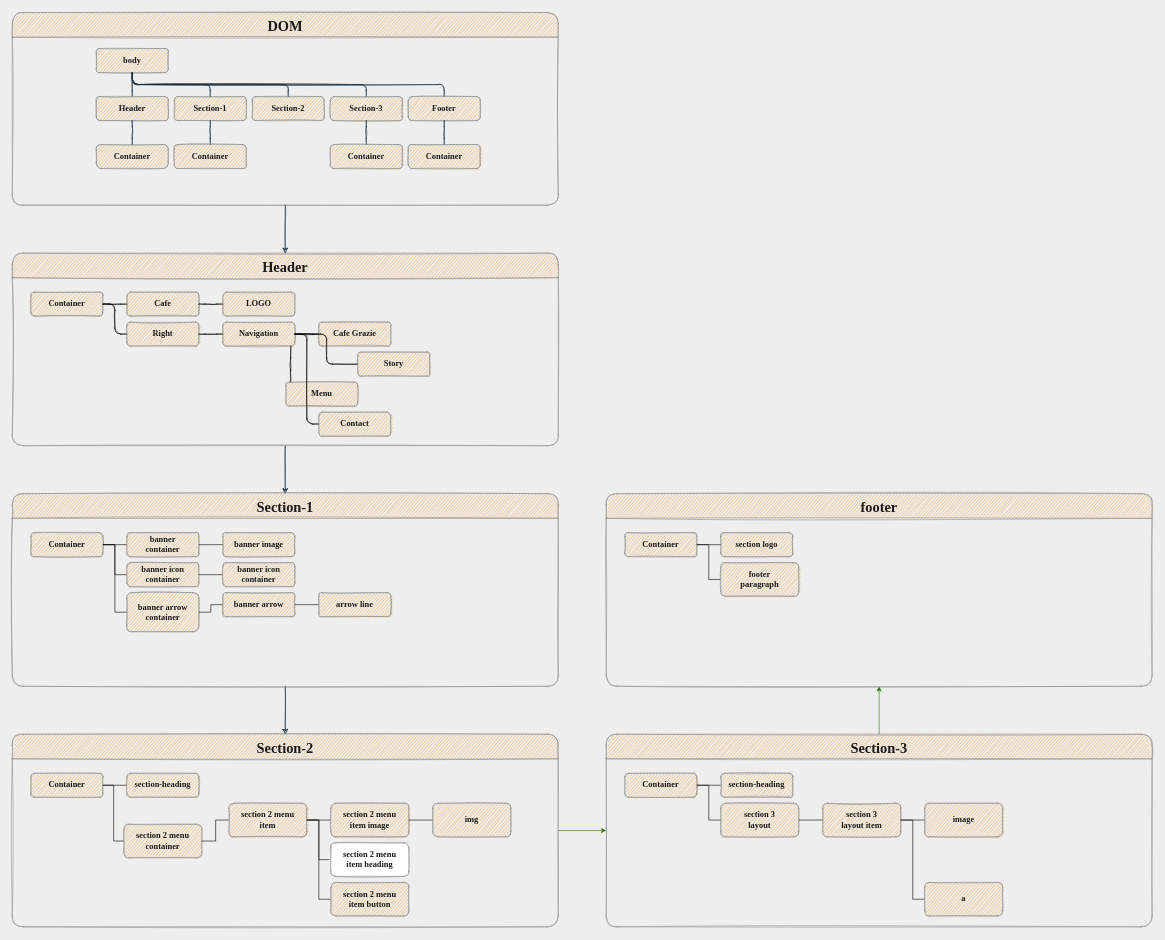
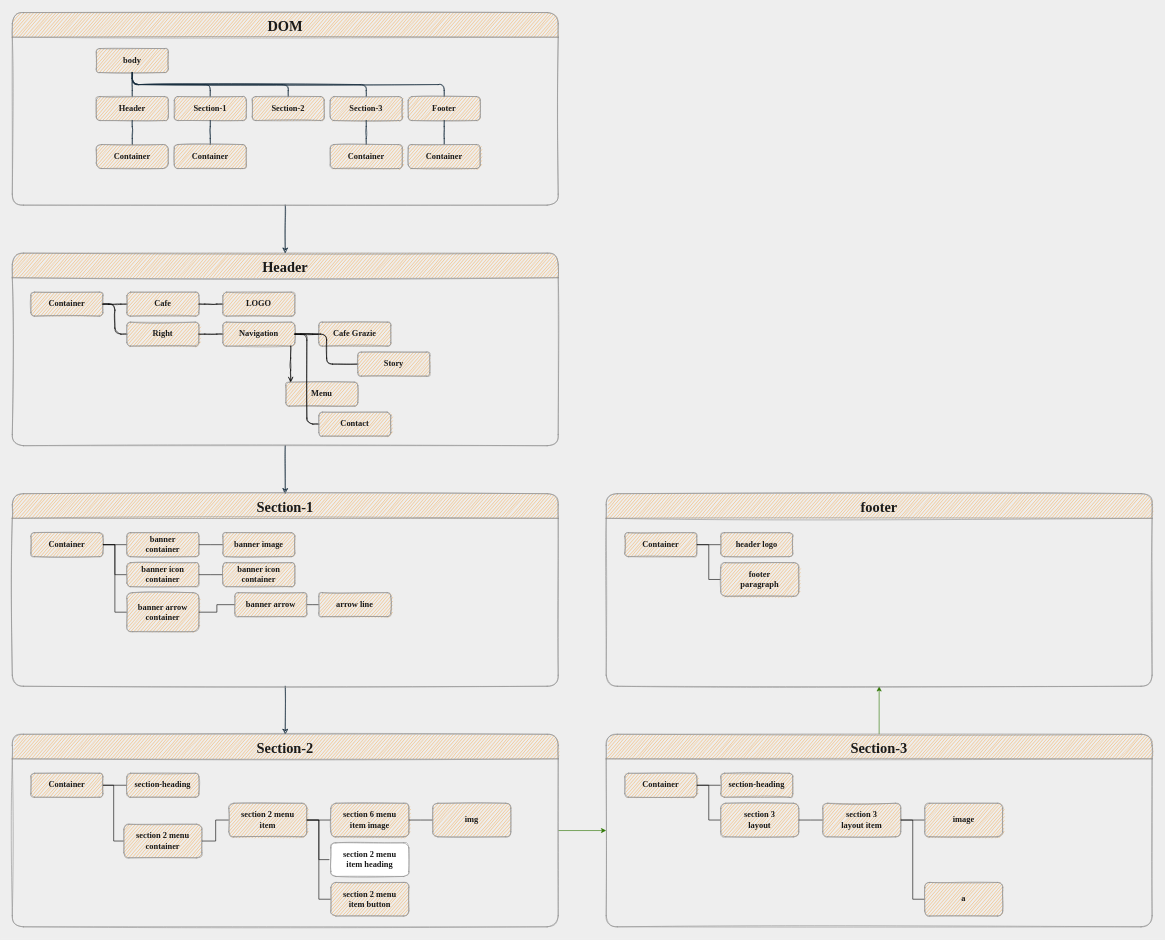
(291, 378) -> (291, 377)
(757, 545) -> (757, 545)
(259, 605) -> (271, 605)
(370, 820) -> (370, 820)
